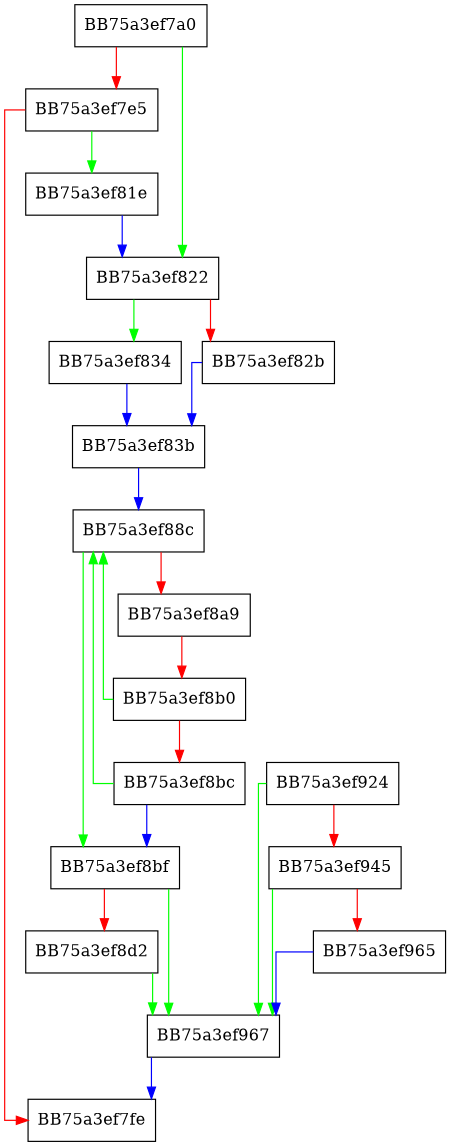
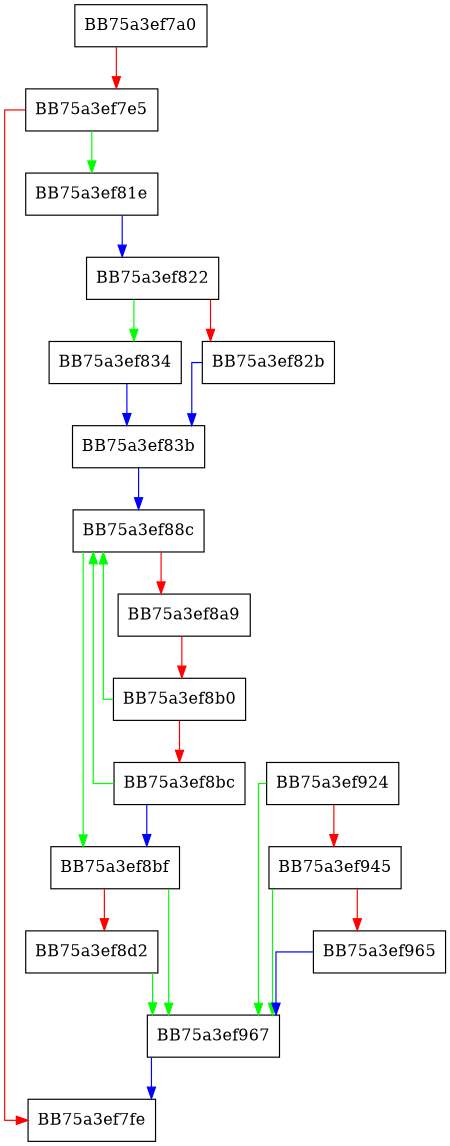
(182, 146) -> none
